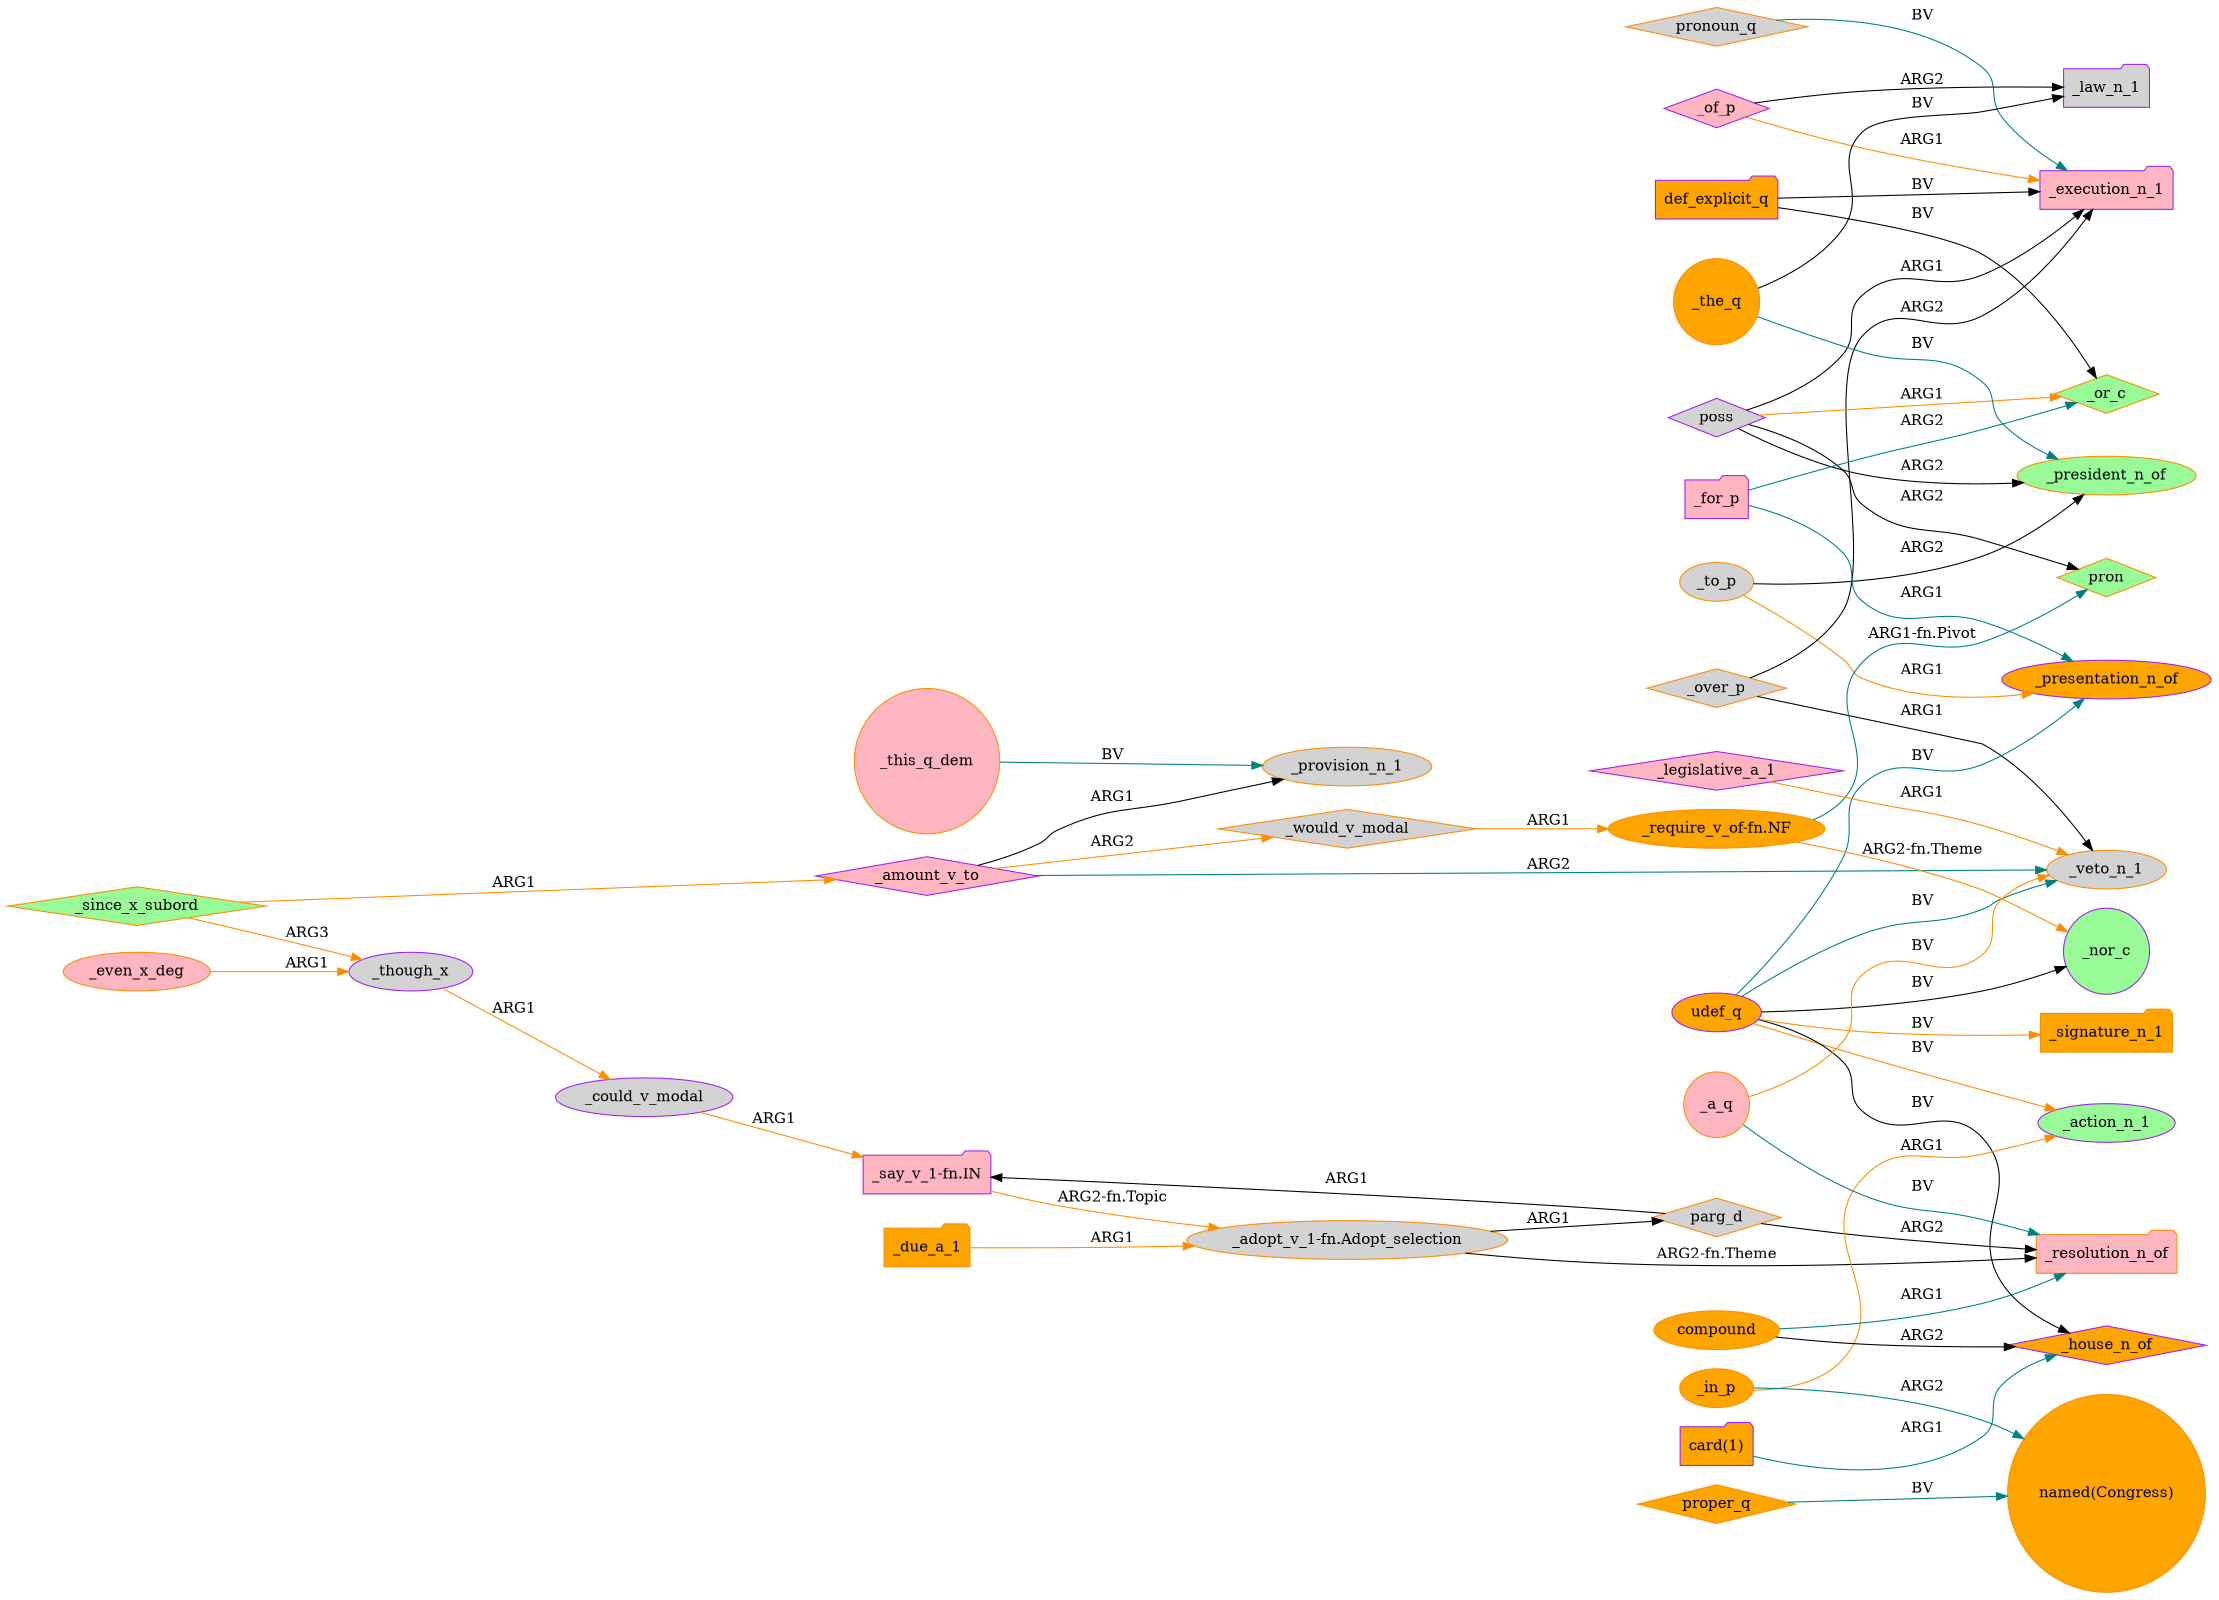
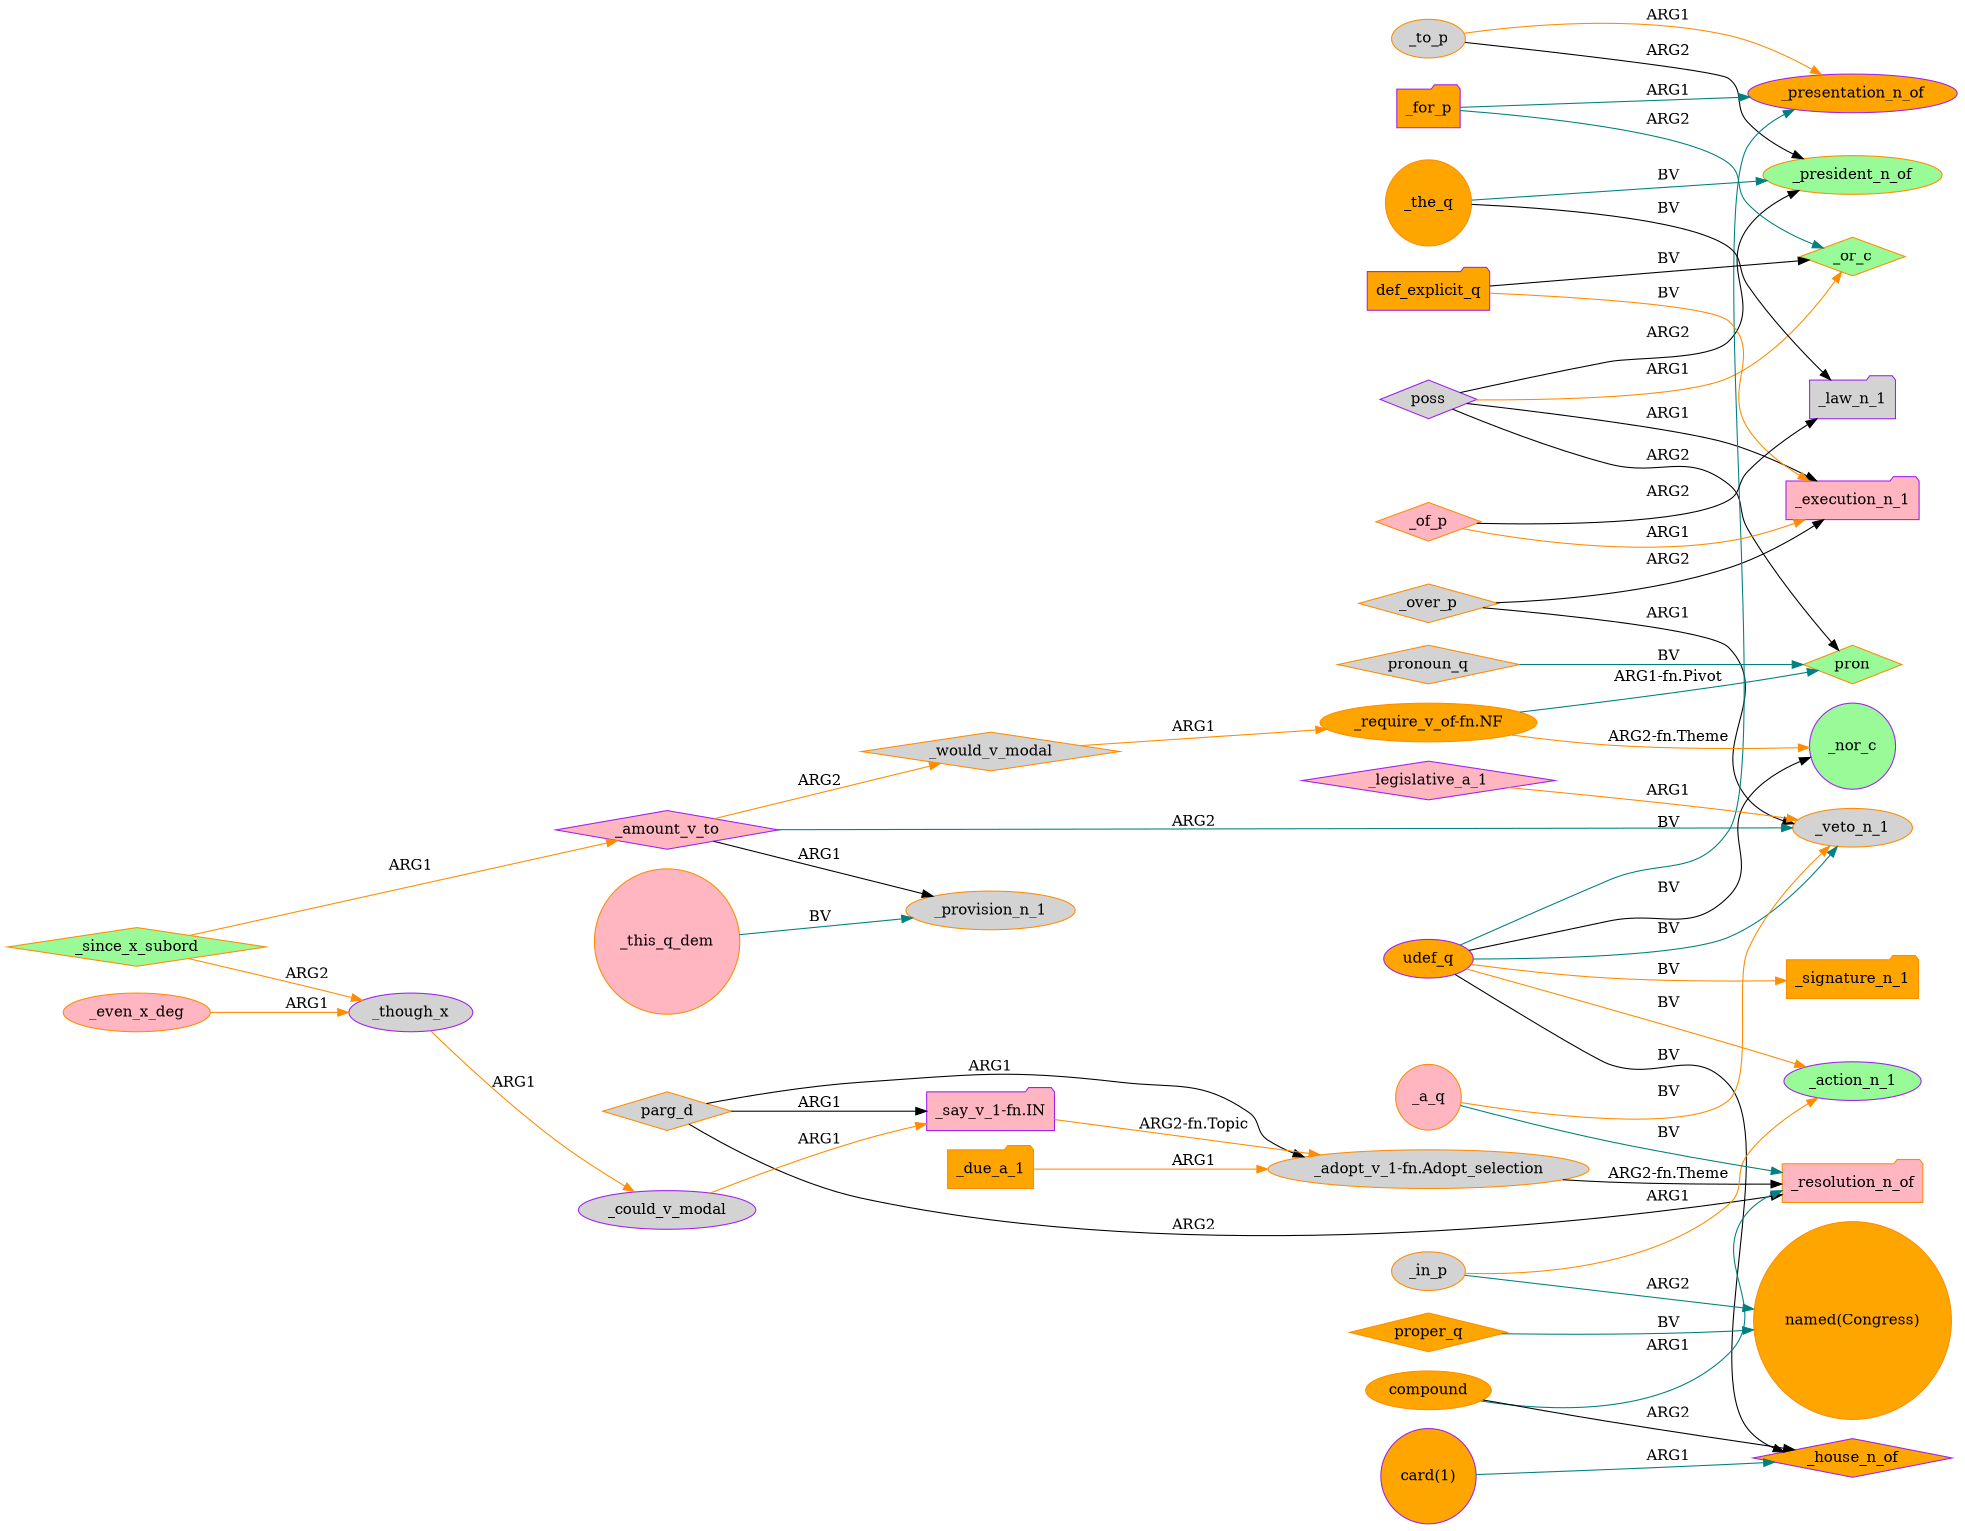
(1945, 45) -> (1656, 665)
(1717, 108) -> (1428, 522)
(1903, 195) -> (1702, 312)
(1717, 499) -> (1428, 108)
(307, 934) -> (307, 974)
(1571, 1226) -> (1011, 1074)
(1717, 1388) -> (1428, 1271)
(1717, 1446) -> (1428, 1476)
